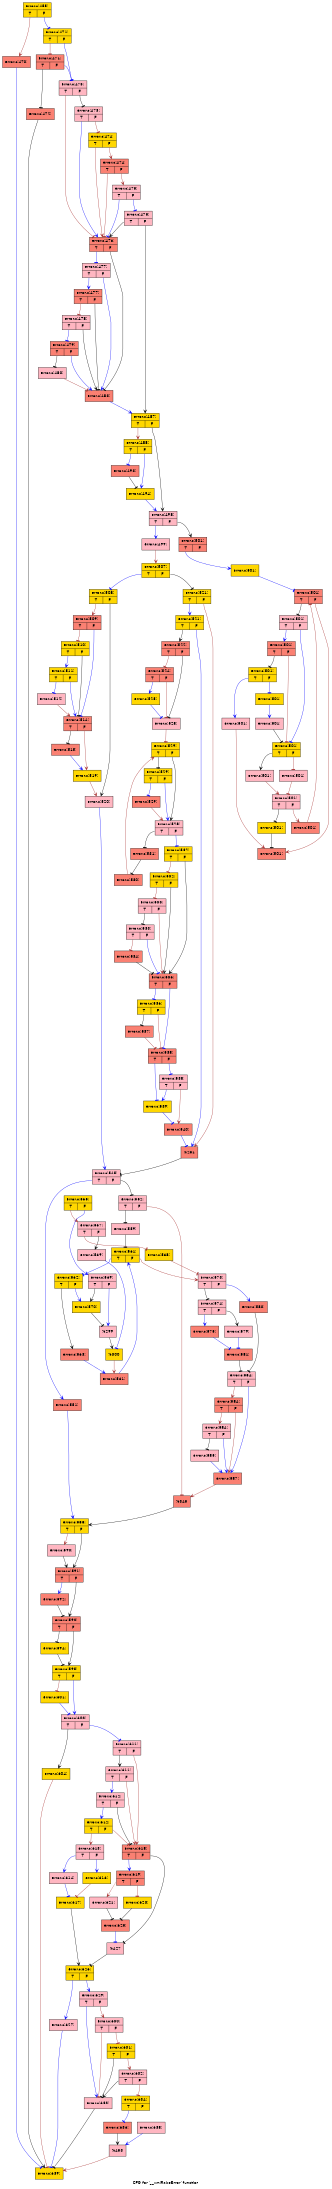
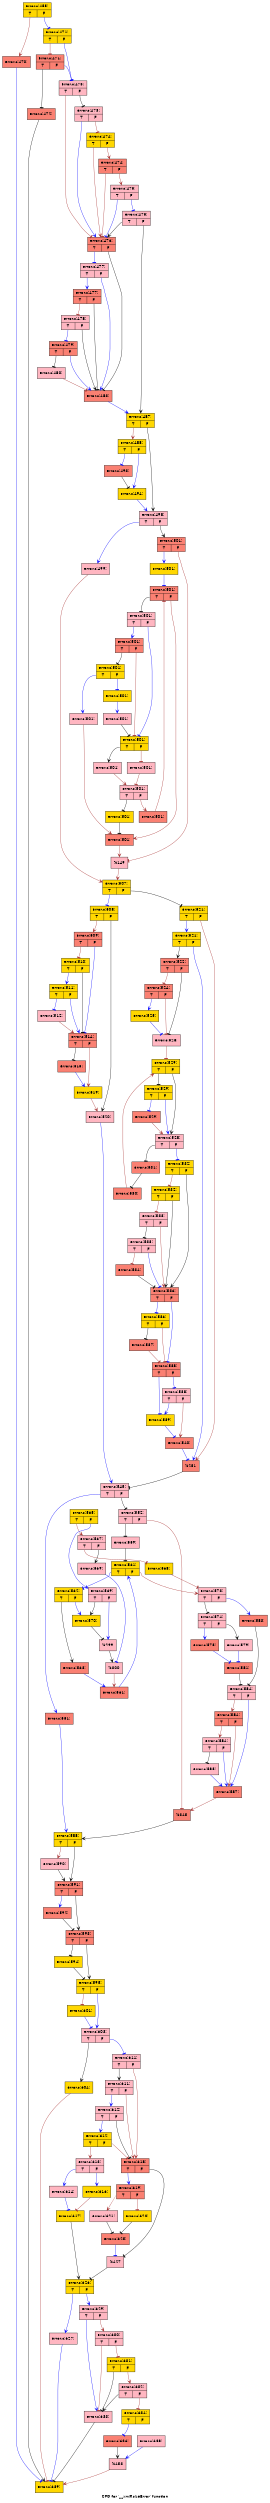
none -> (119, 863)
(114, 1355) -> (114, 1668)
